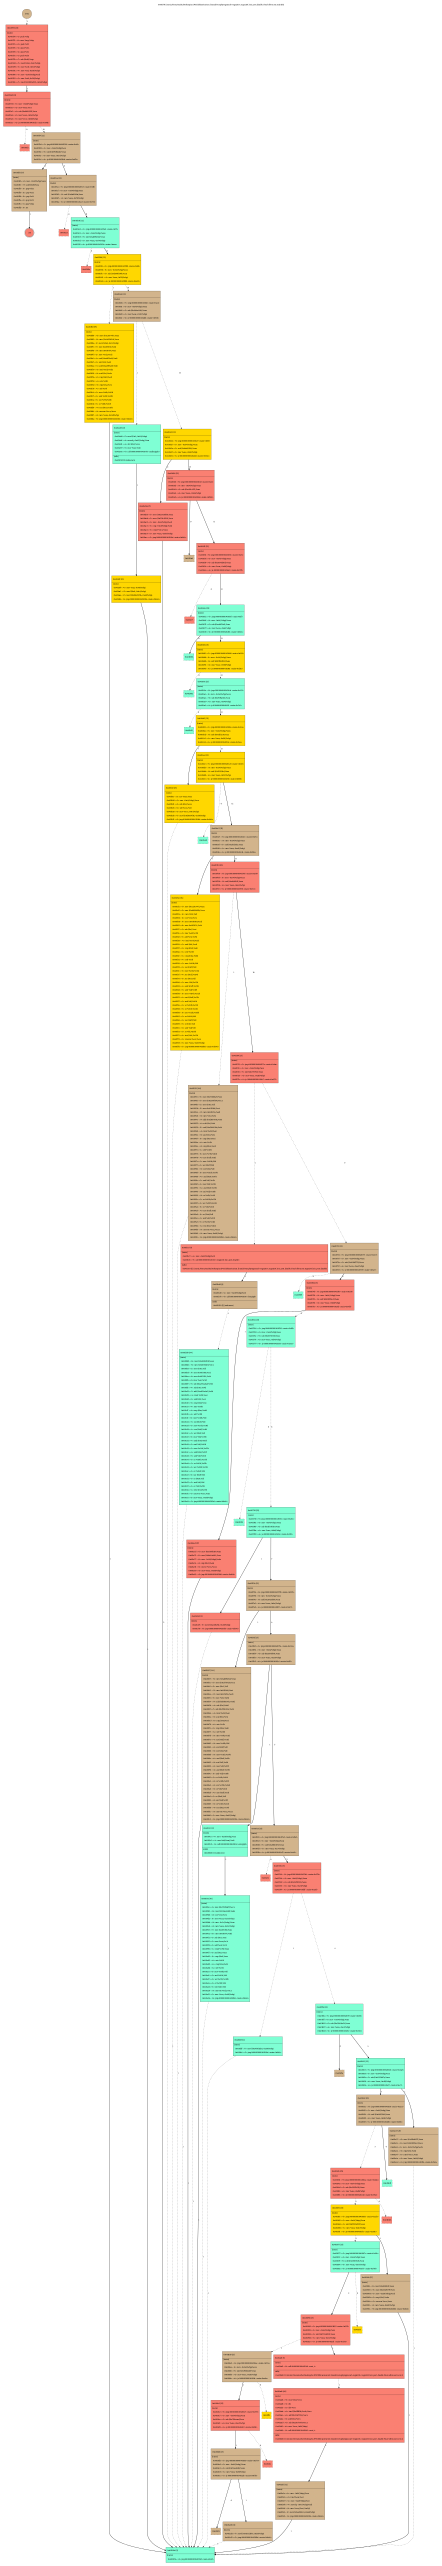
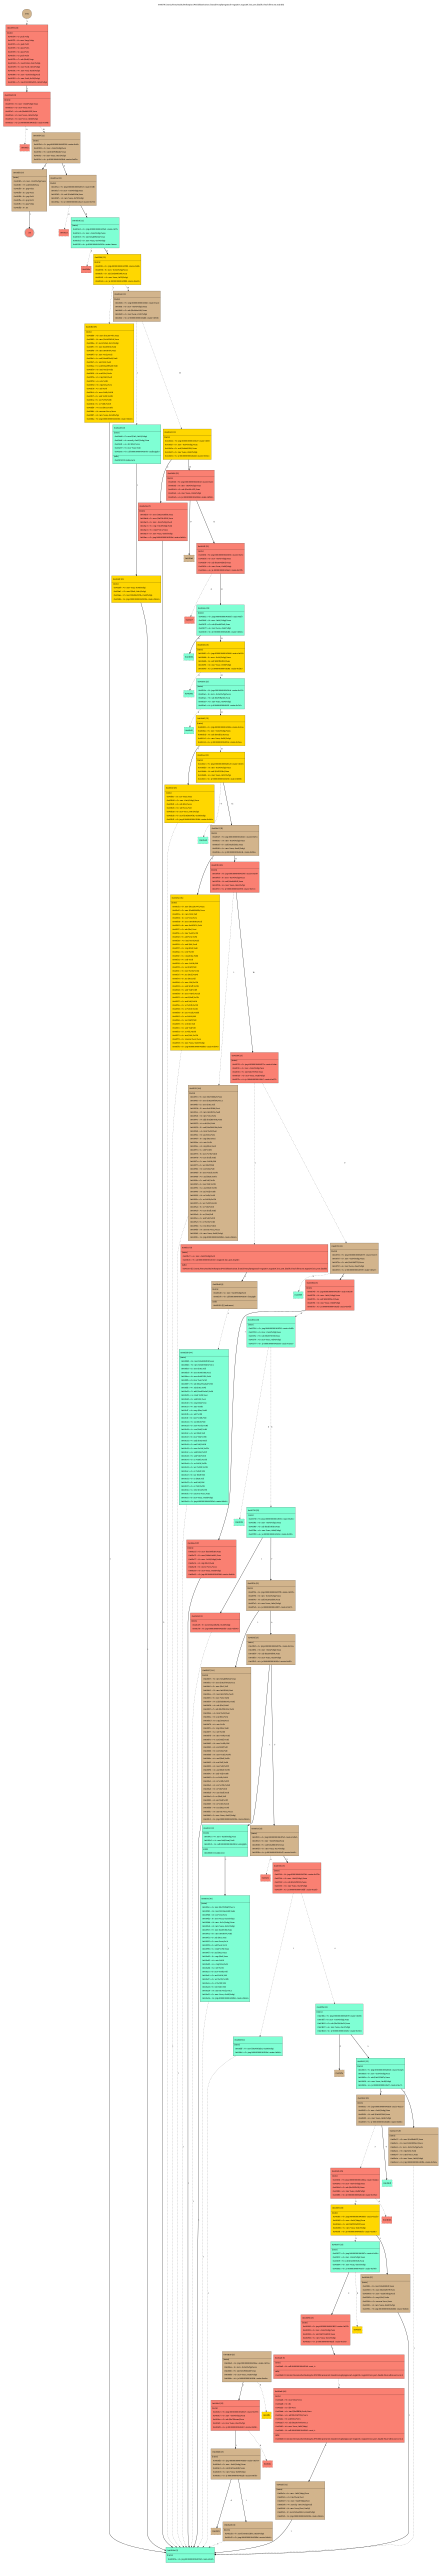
(286, 2345) -> none
